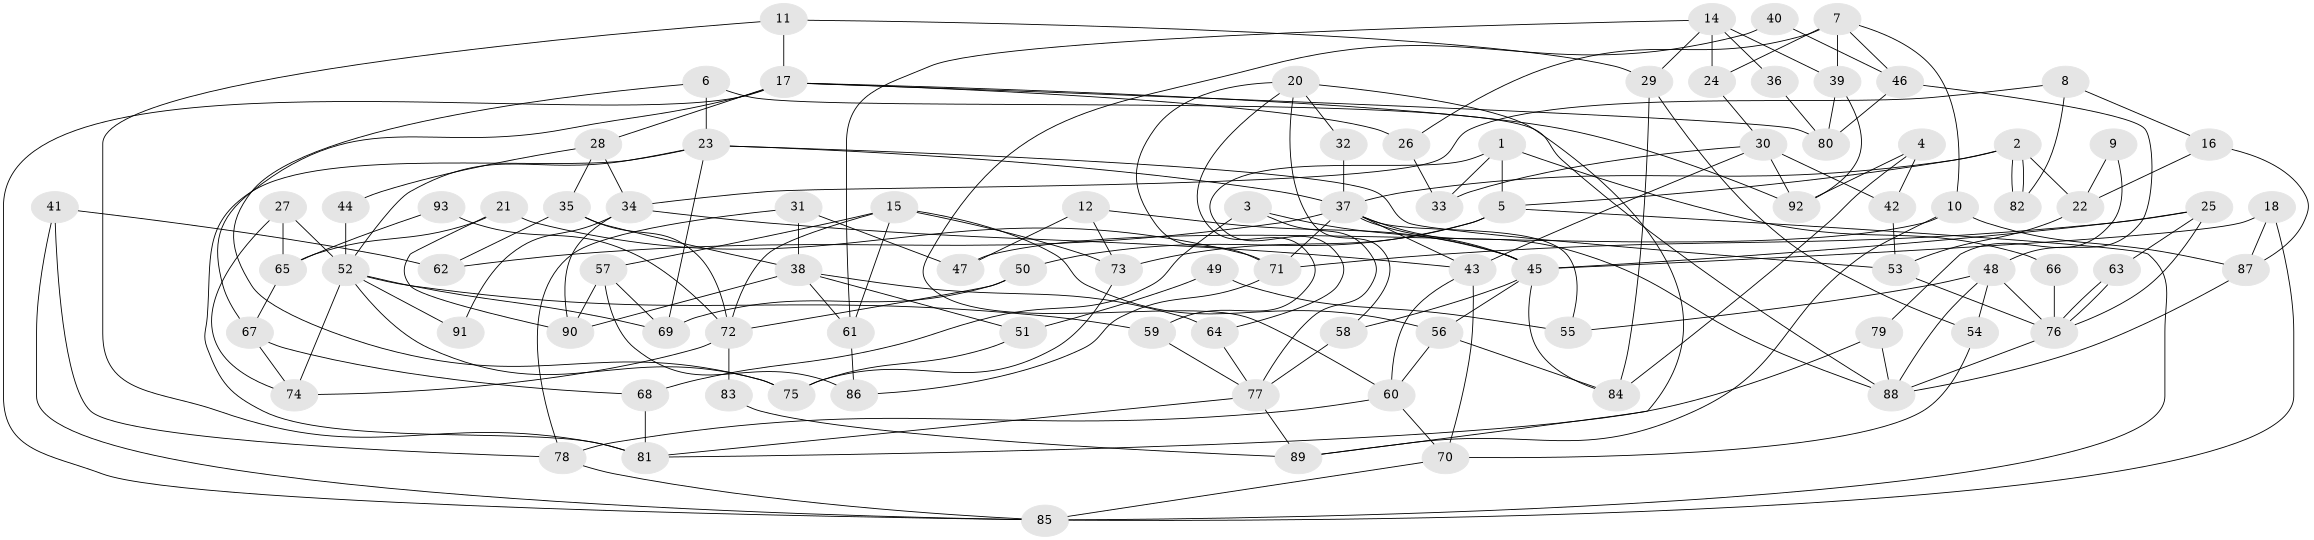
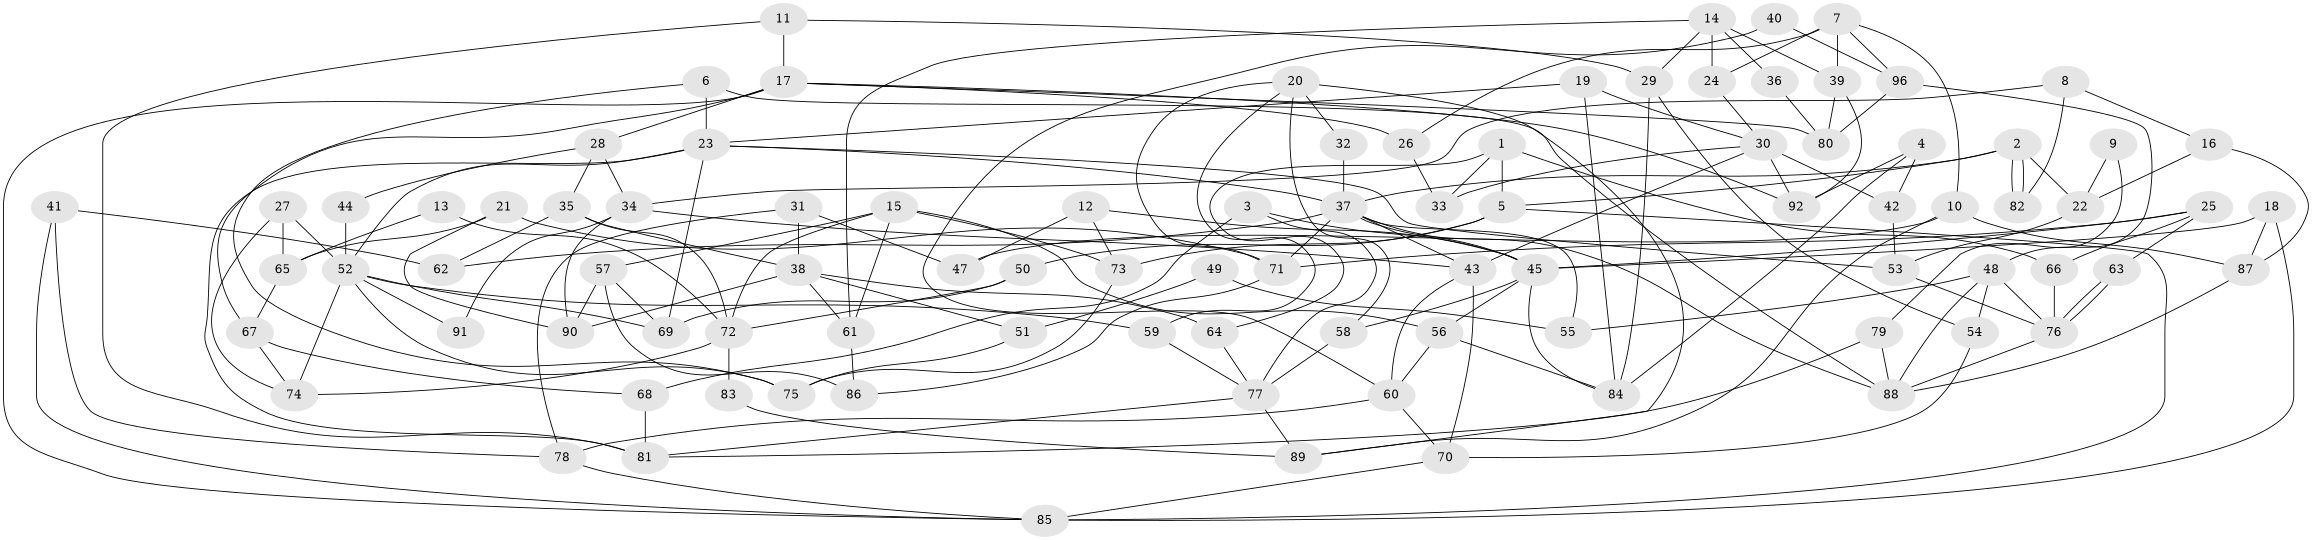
none -> (1583, 82)
(1900, 82) -> (1900, 82)
(442, 207) -> (442, 207)
(2148, 286) -> (2131, 238)
